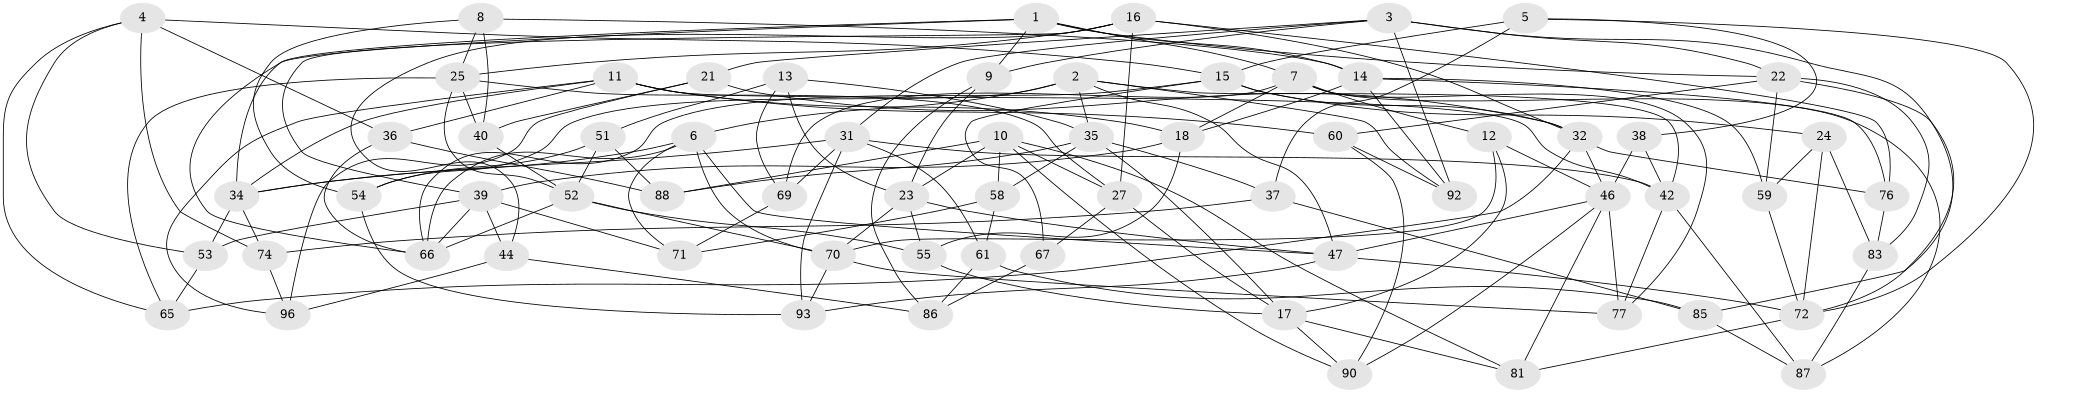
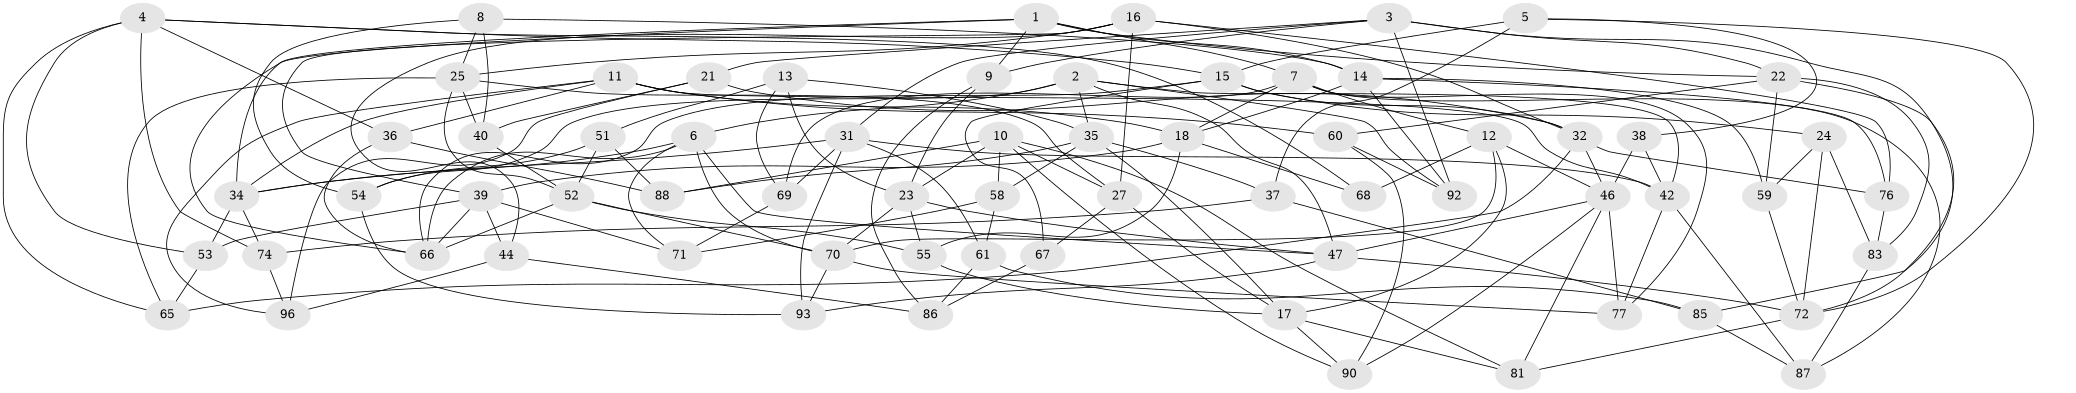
none -> (1364, 196)
